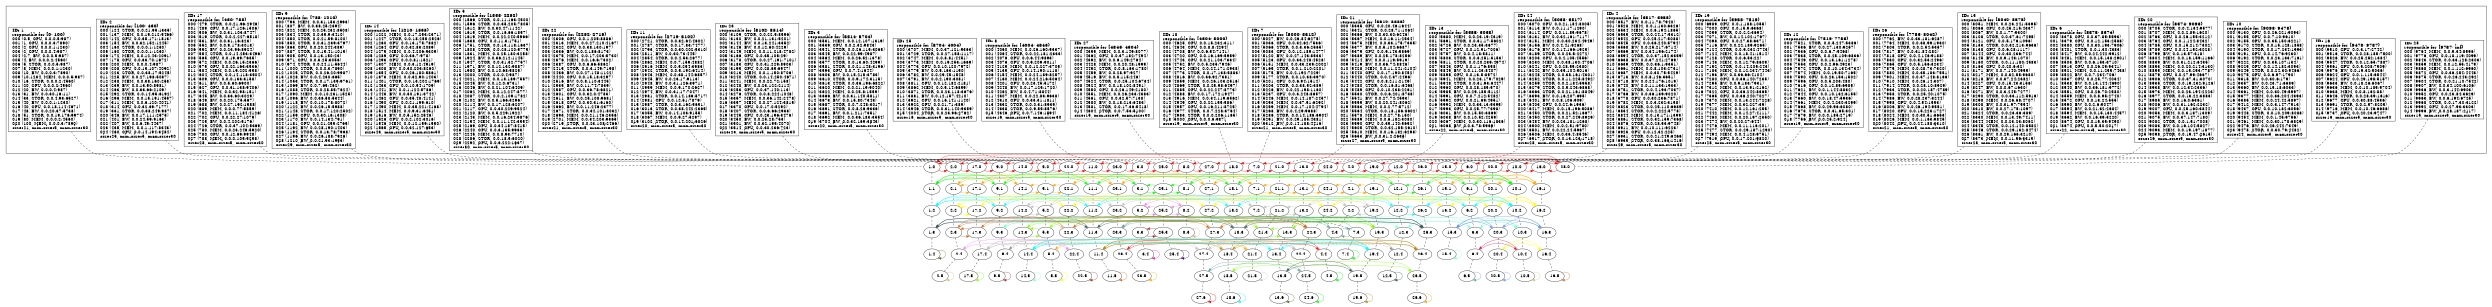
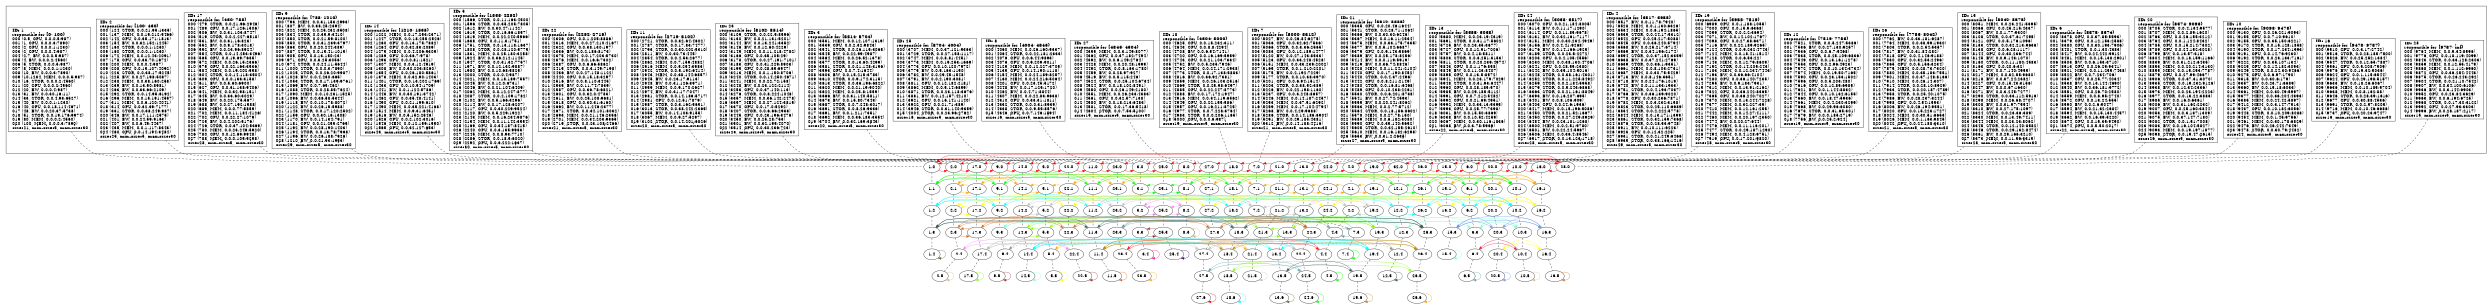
(1398, 167) -> (1398, 167)
(1021, 220) -> (1021, 220)
